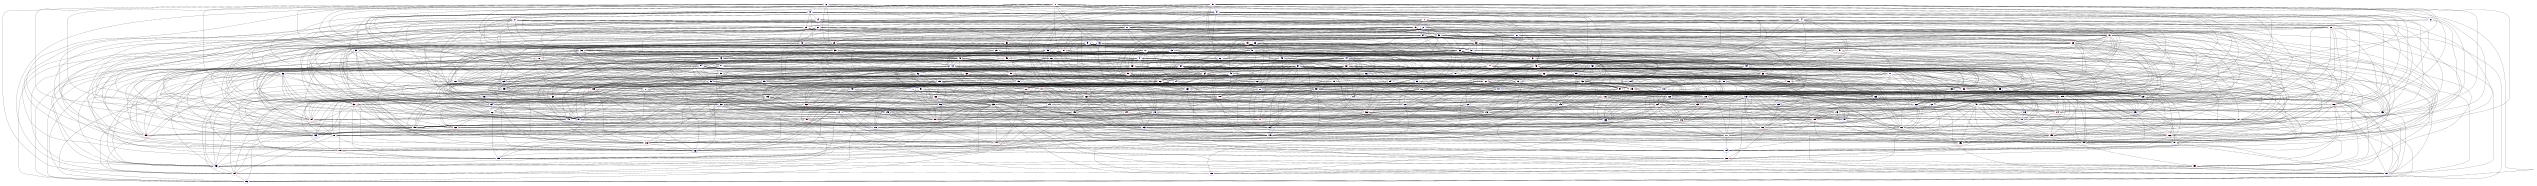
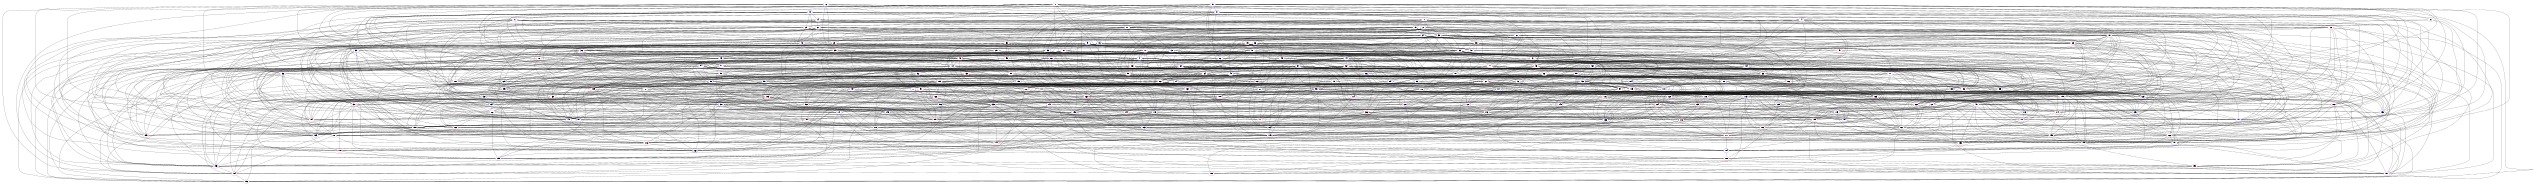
(2062, 97) -> (2062, 97)
